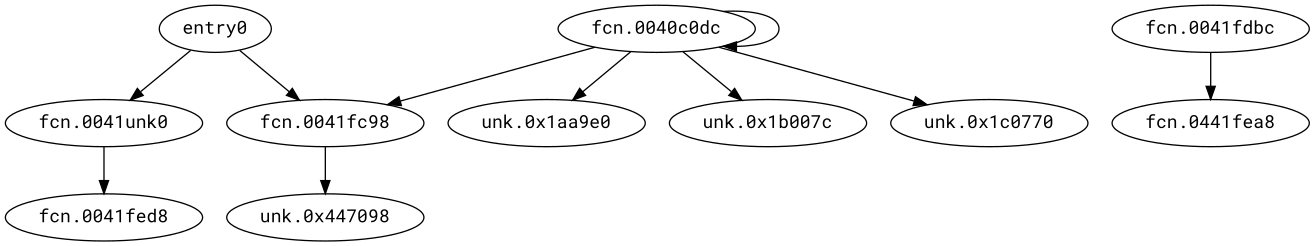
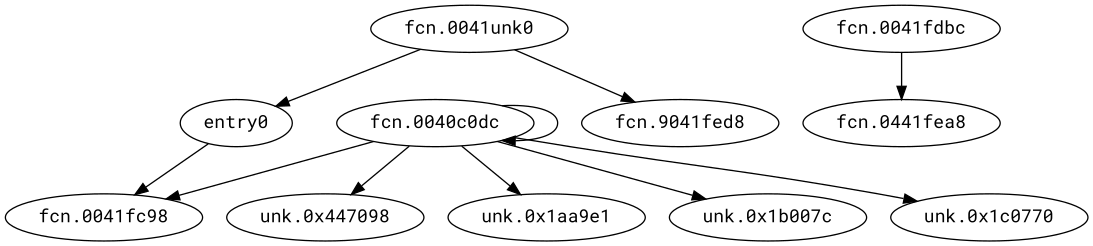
(166, 71) -> (354, 75)
(547, 123) -> (547, 217)
(325, 164) -> (385, 166)
(104, 217) -> (680, 123)
